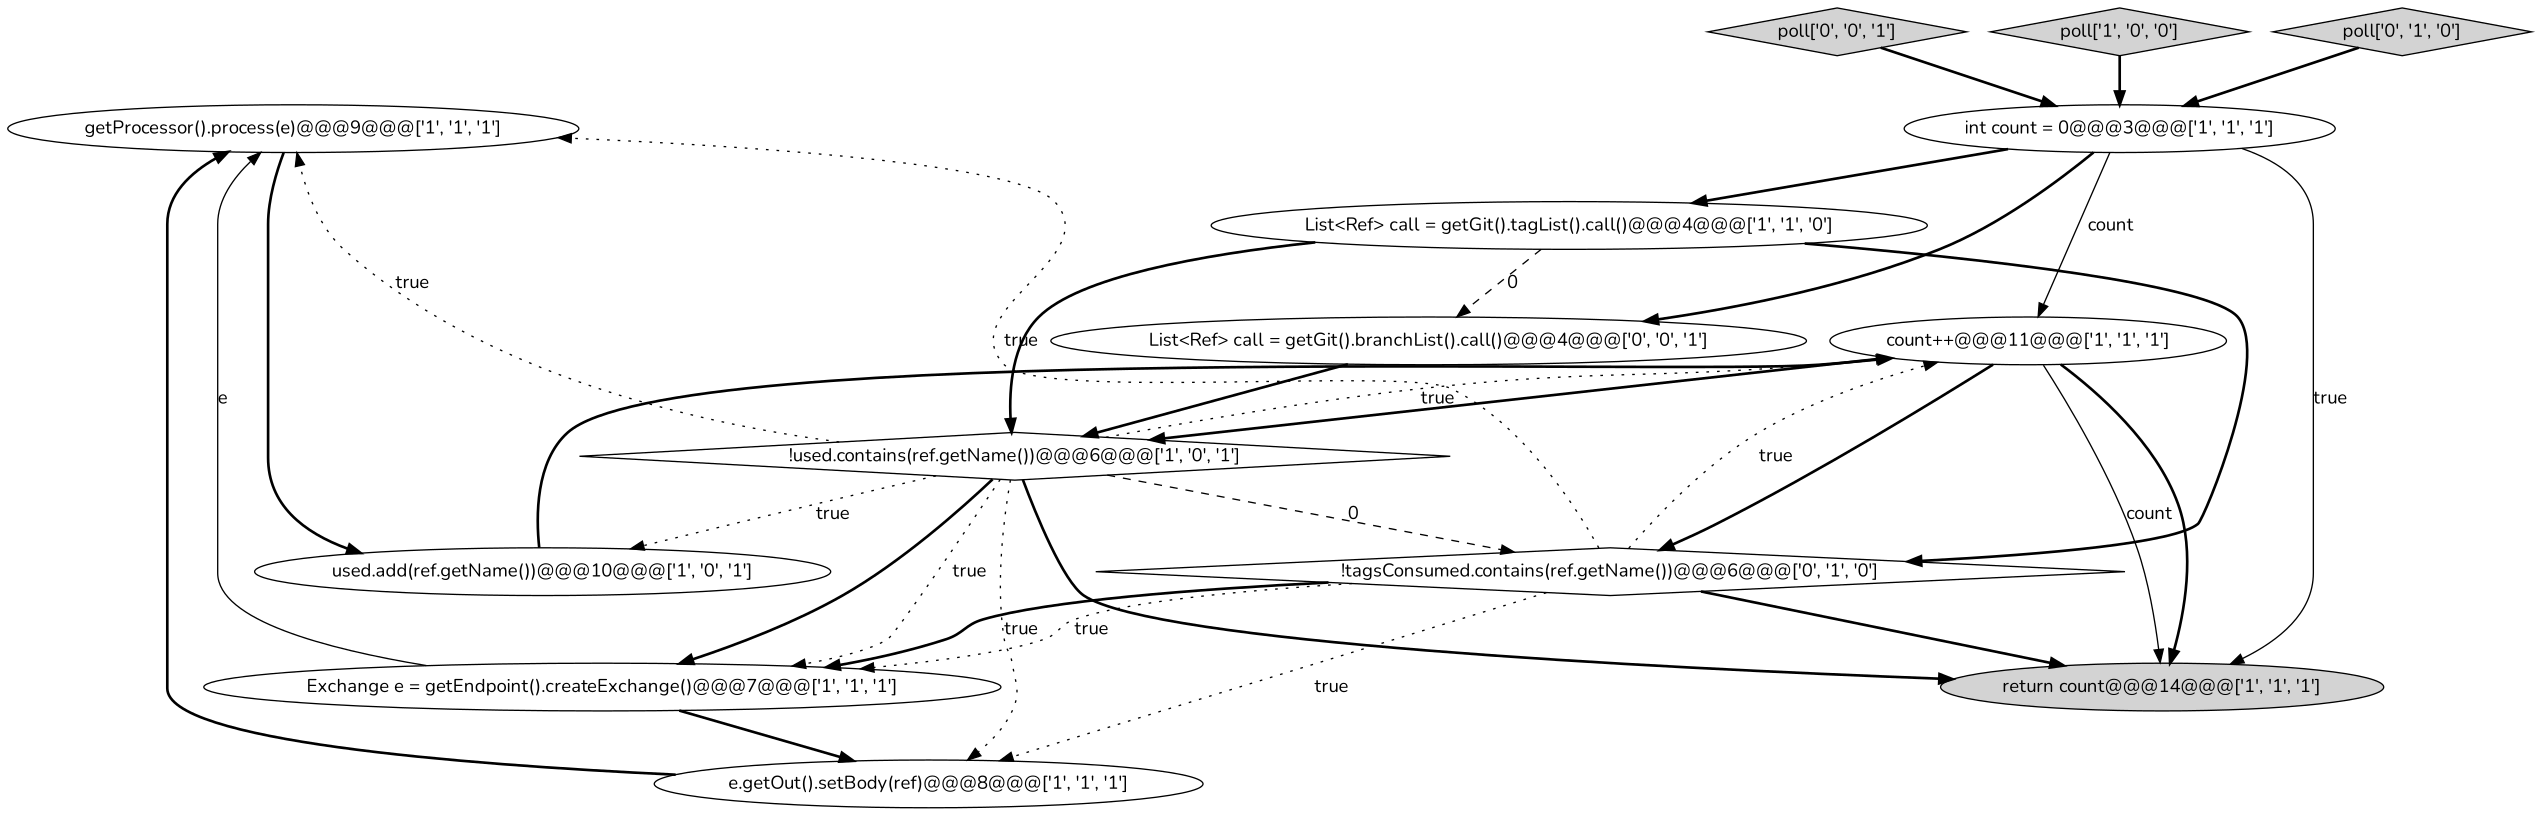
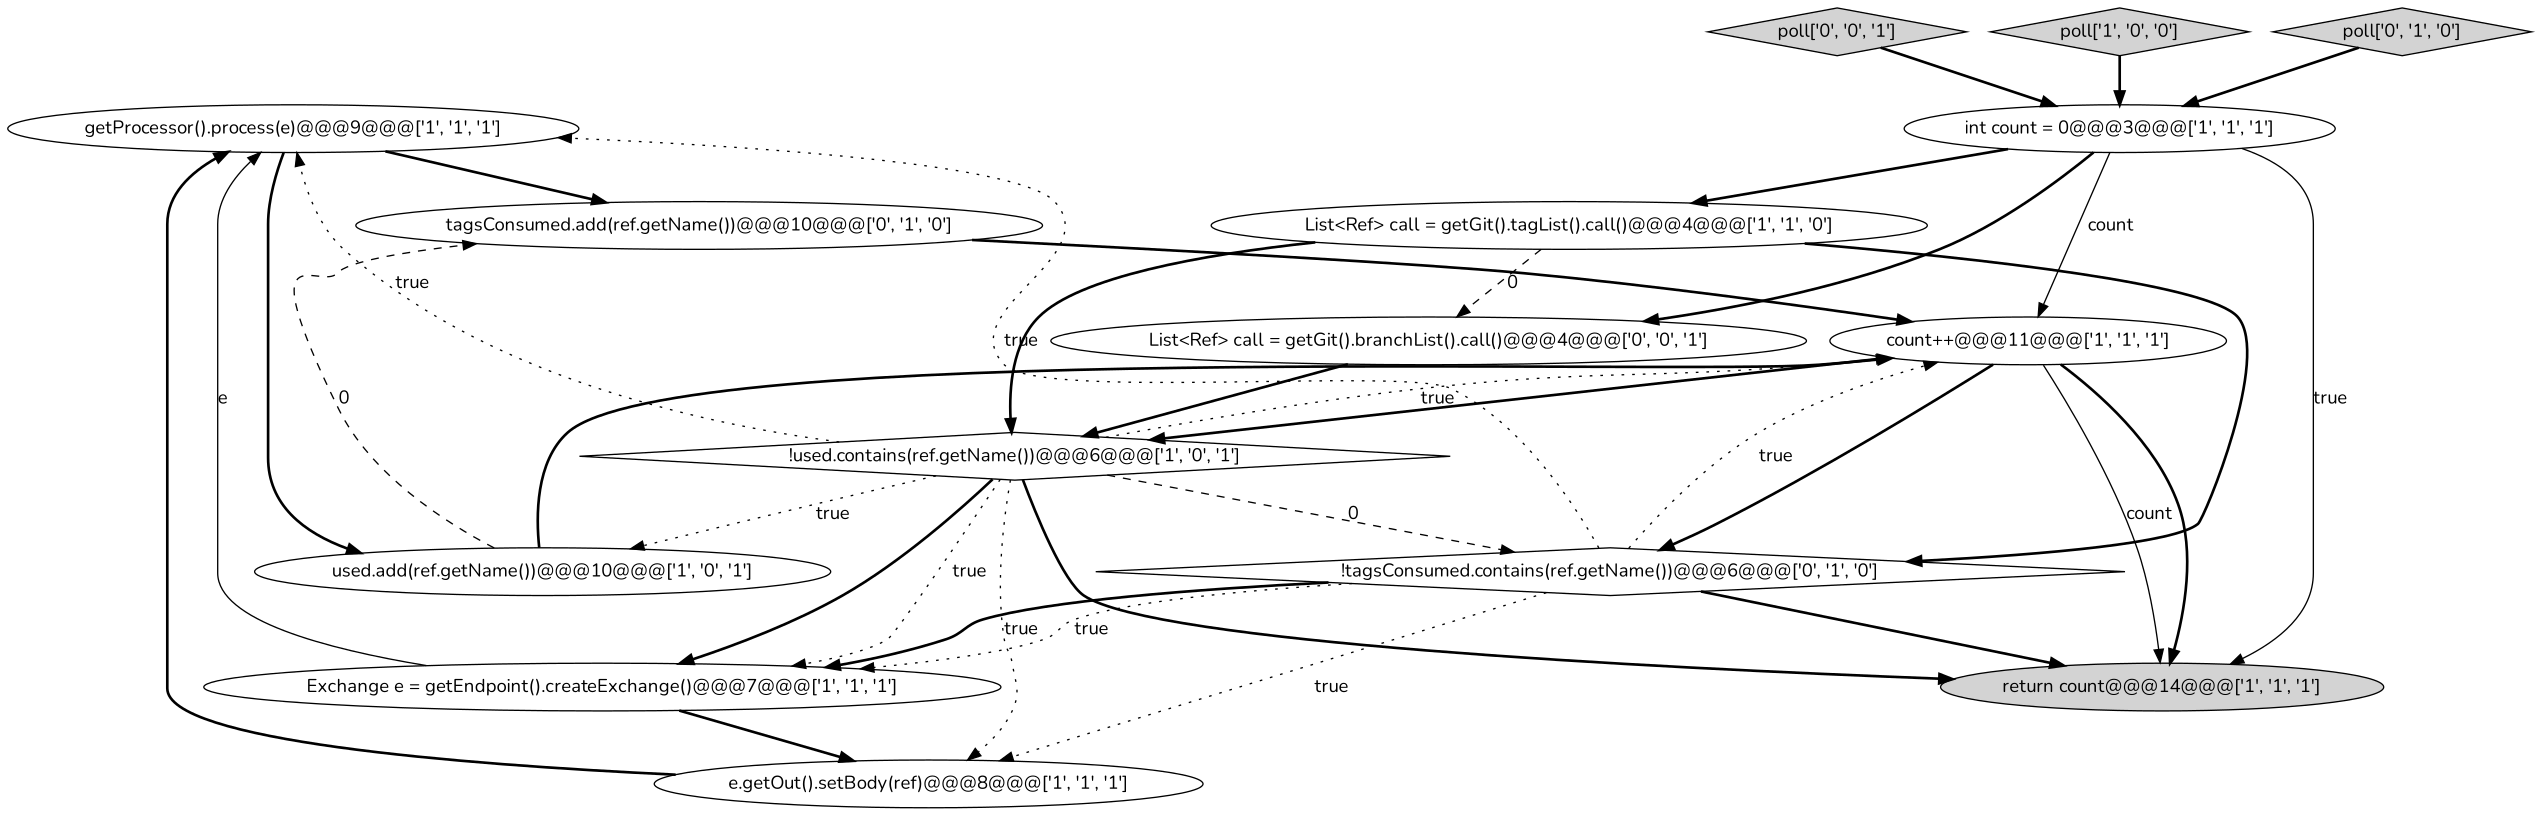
none -> (699, 225)
